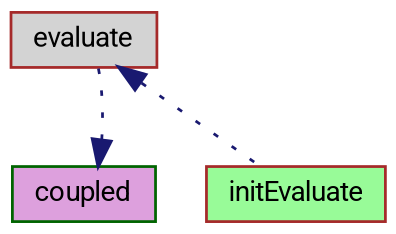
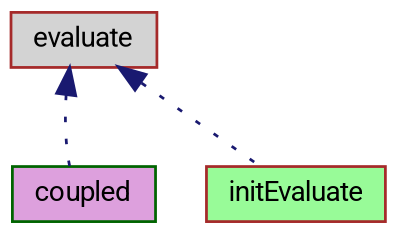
(102, 103) -> (66, 131)
